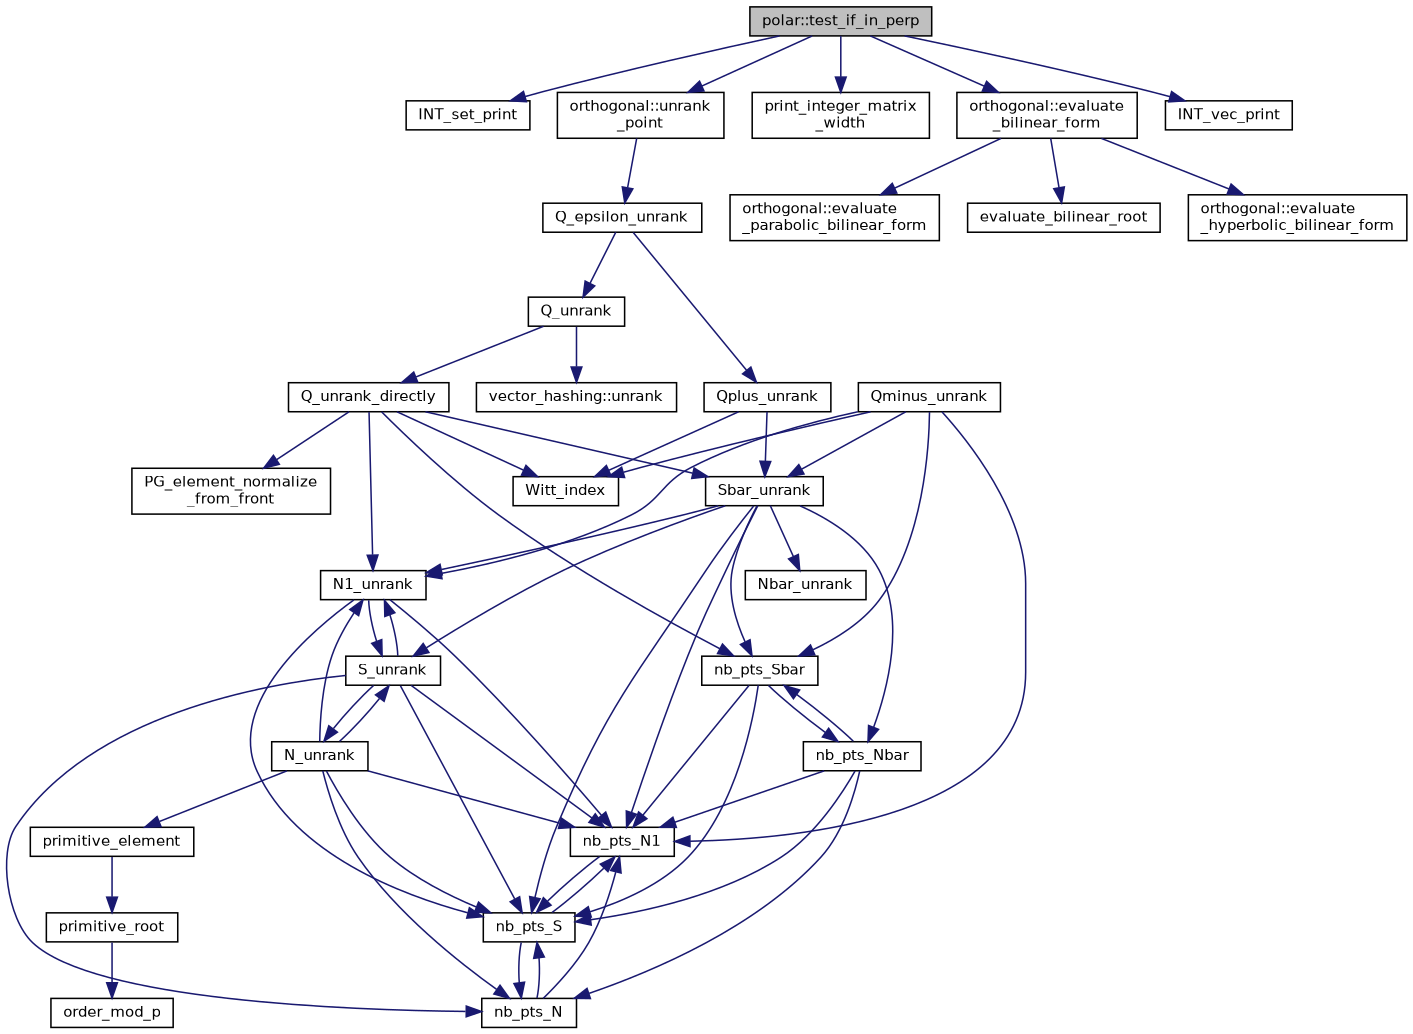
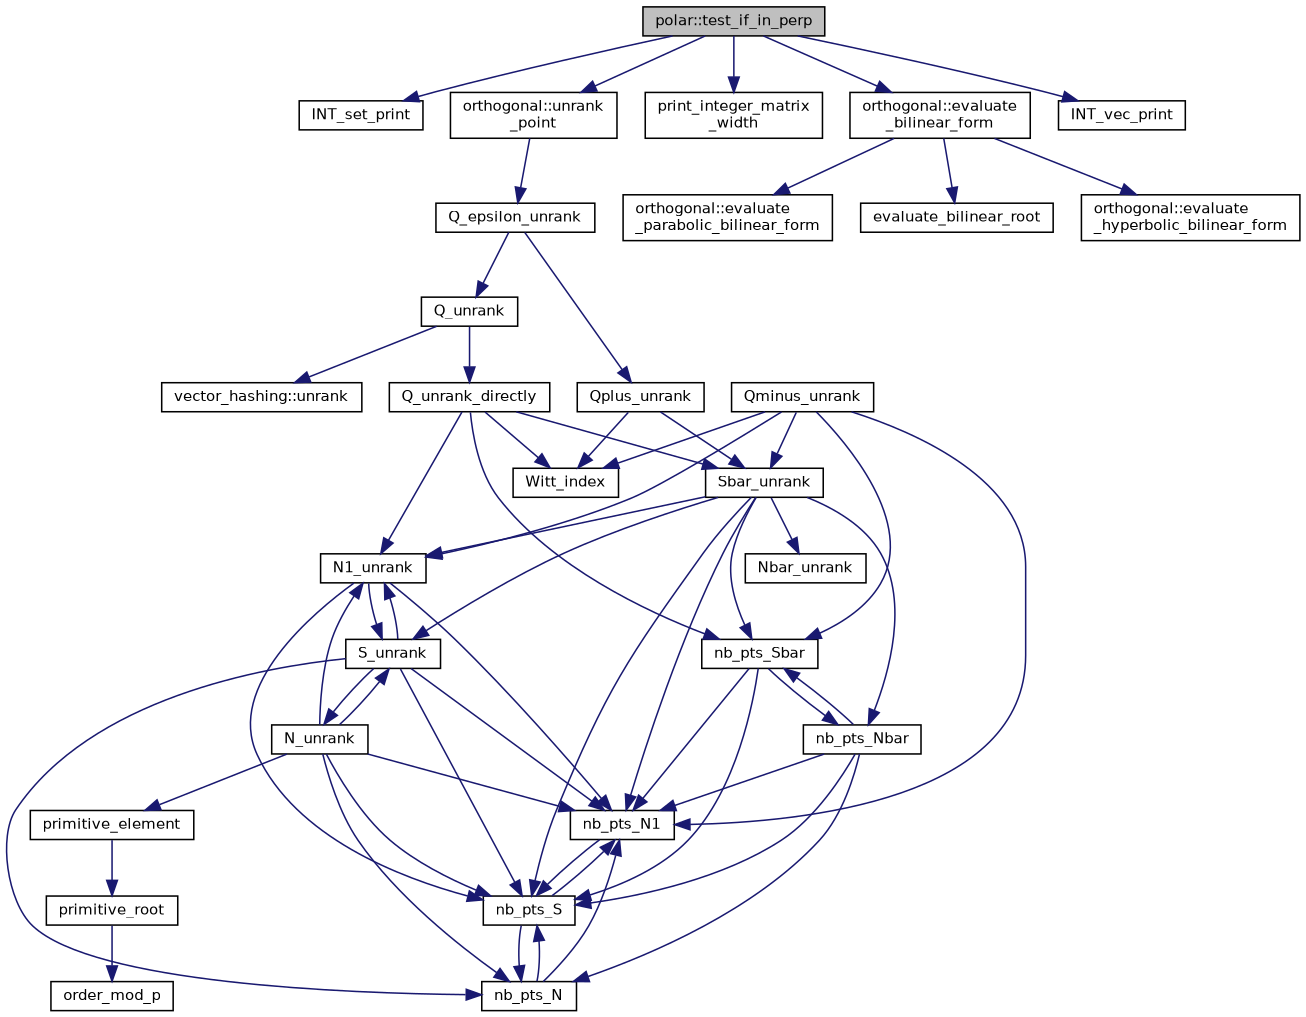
(231, 491) -> none
